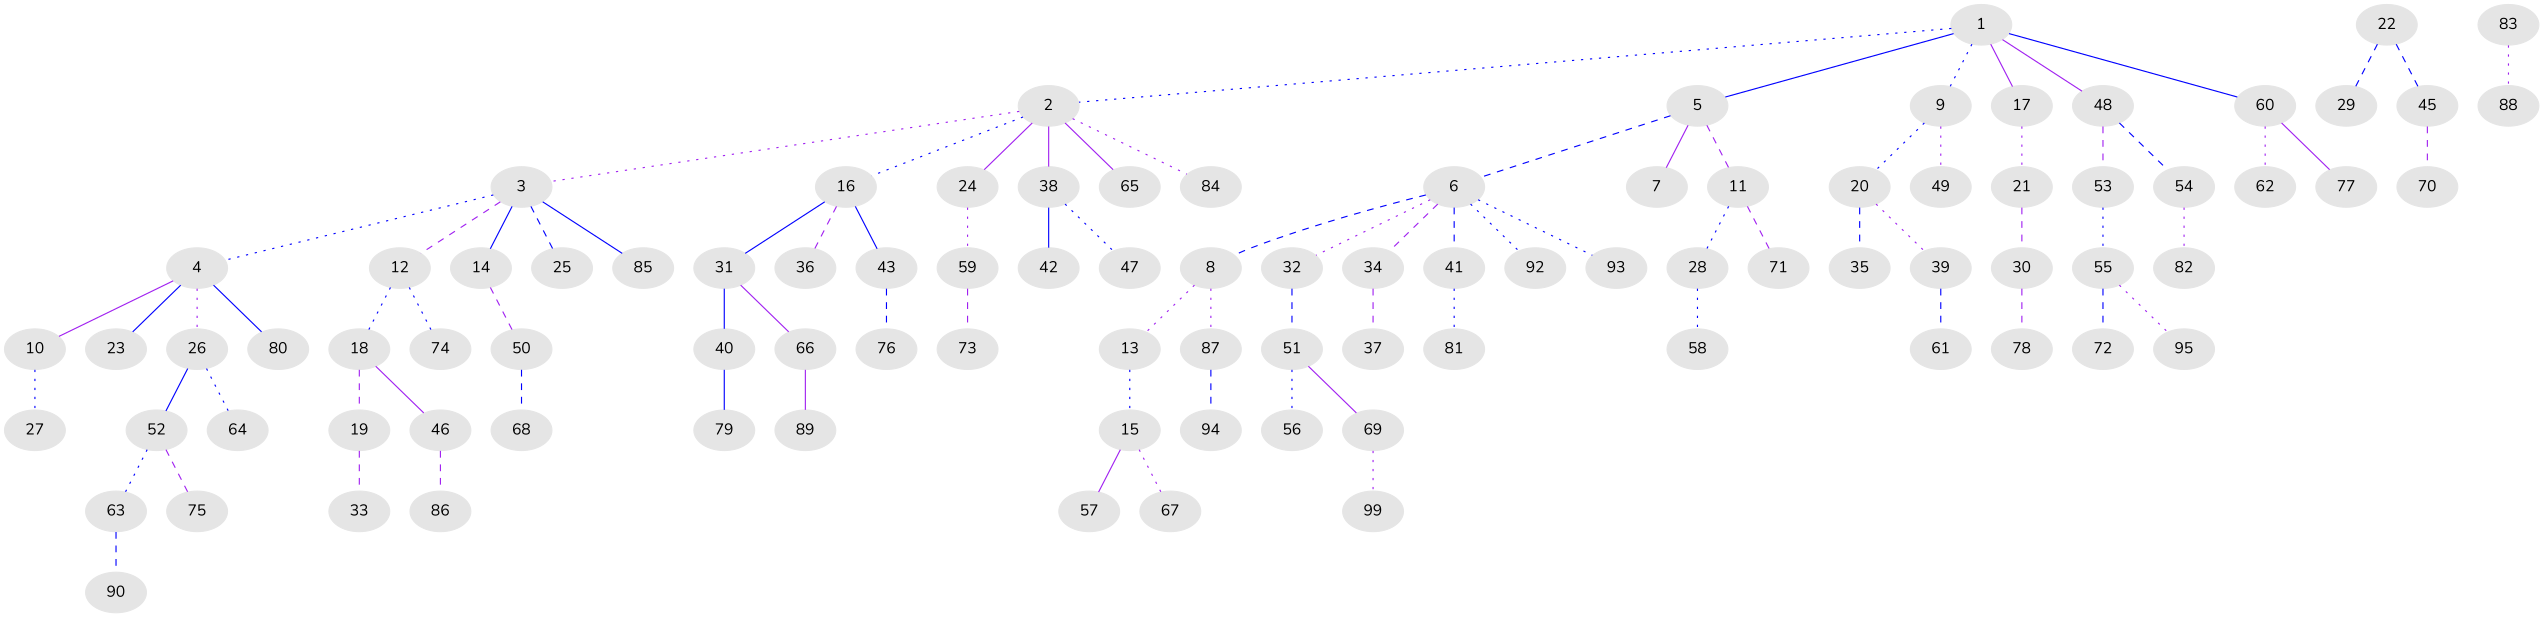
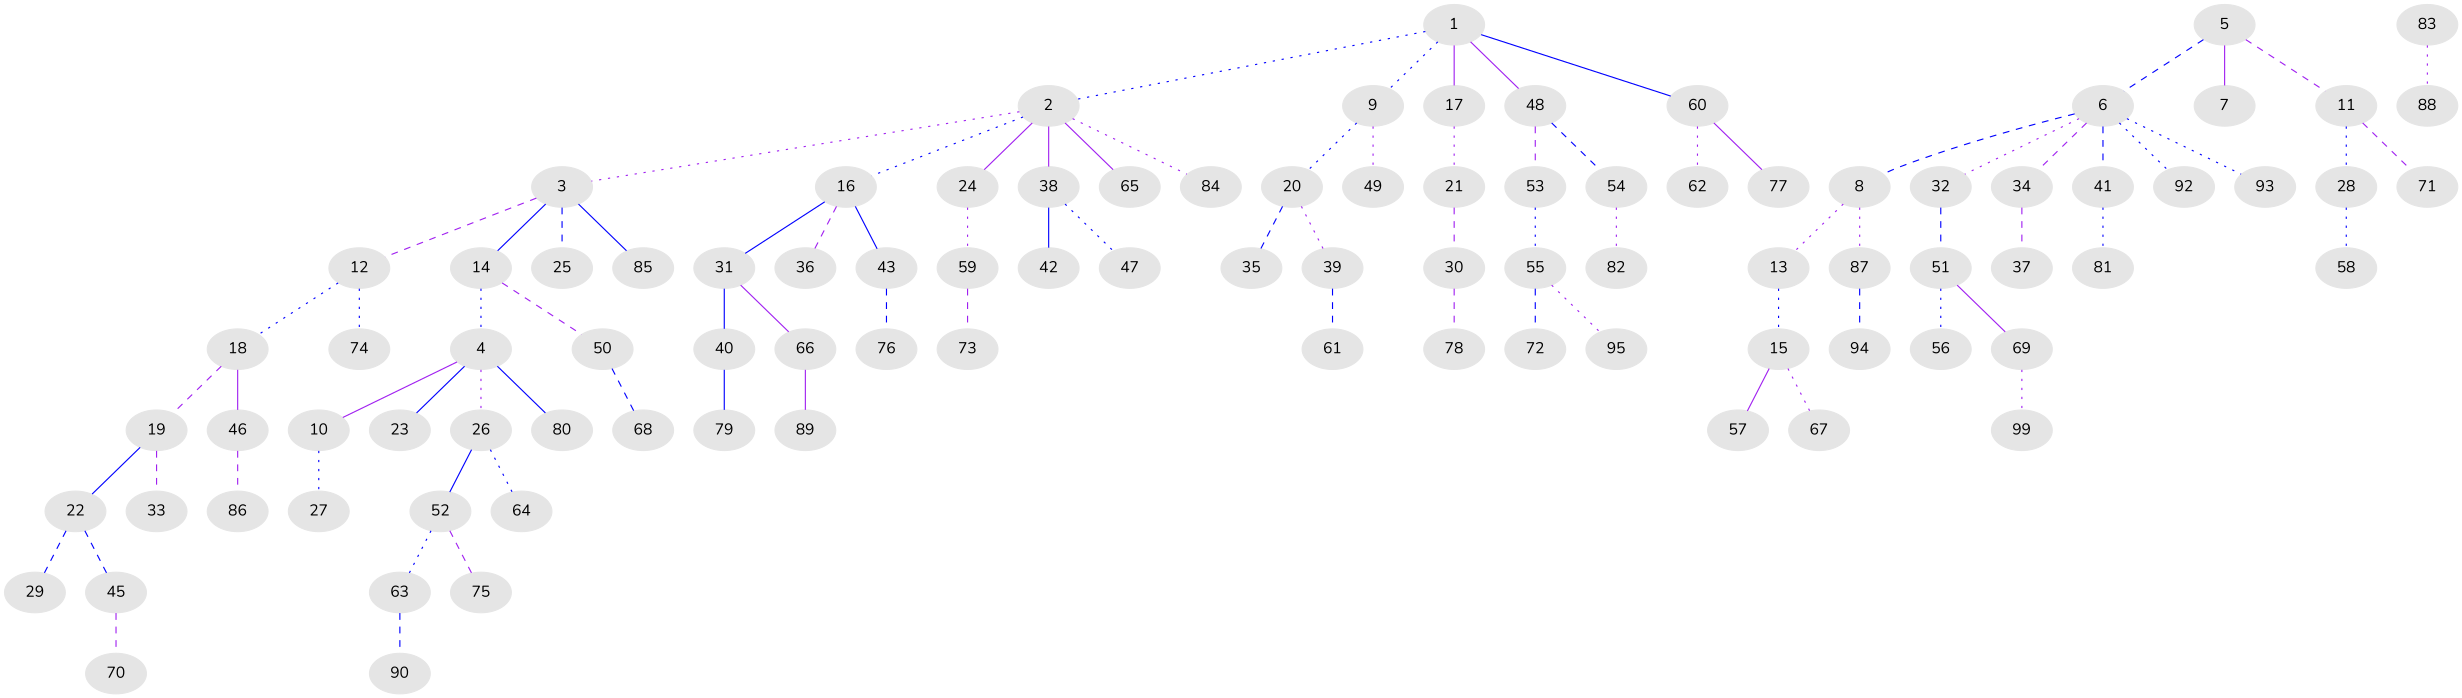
(1839, 65) -> none
(359, 228) -> (481, 309)
none -> (116, 471)
